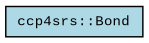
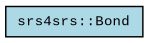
(74, 22) -> (74, 22)
